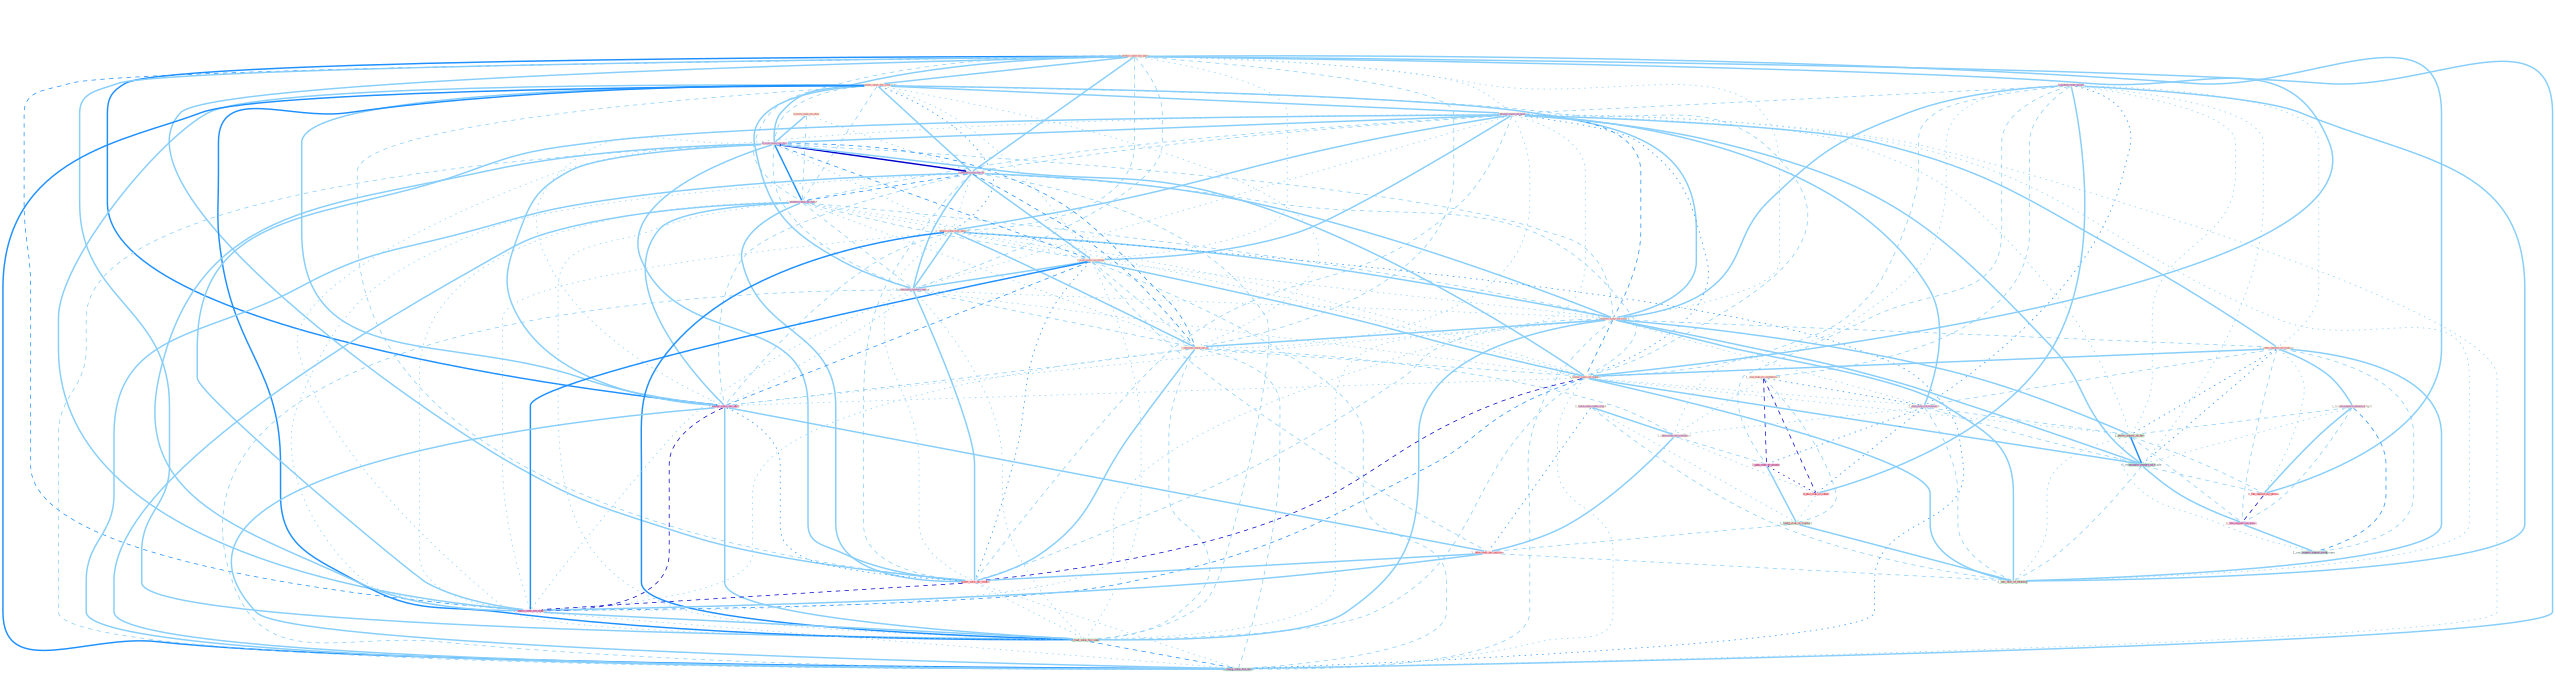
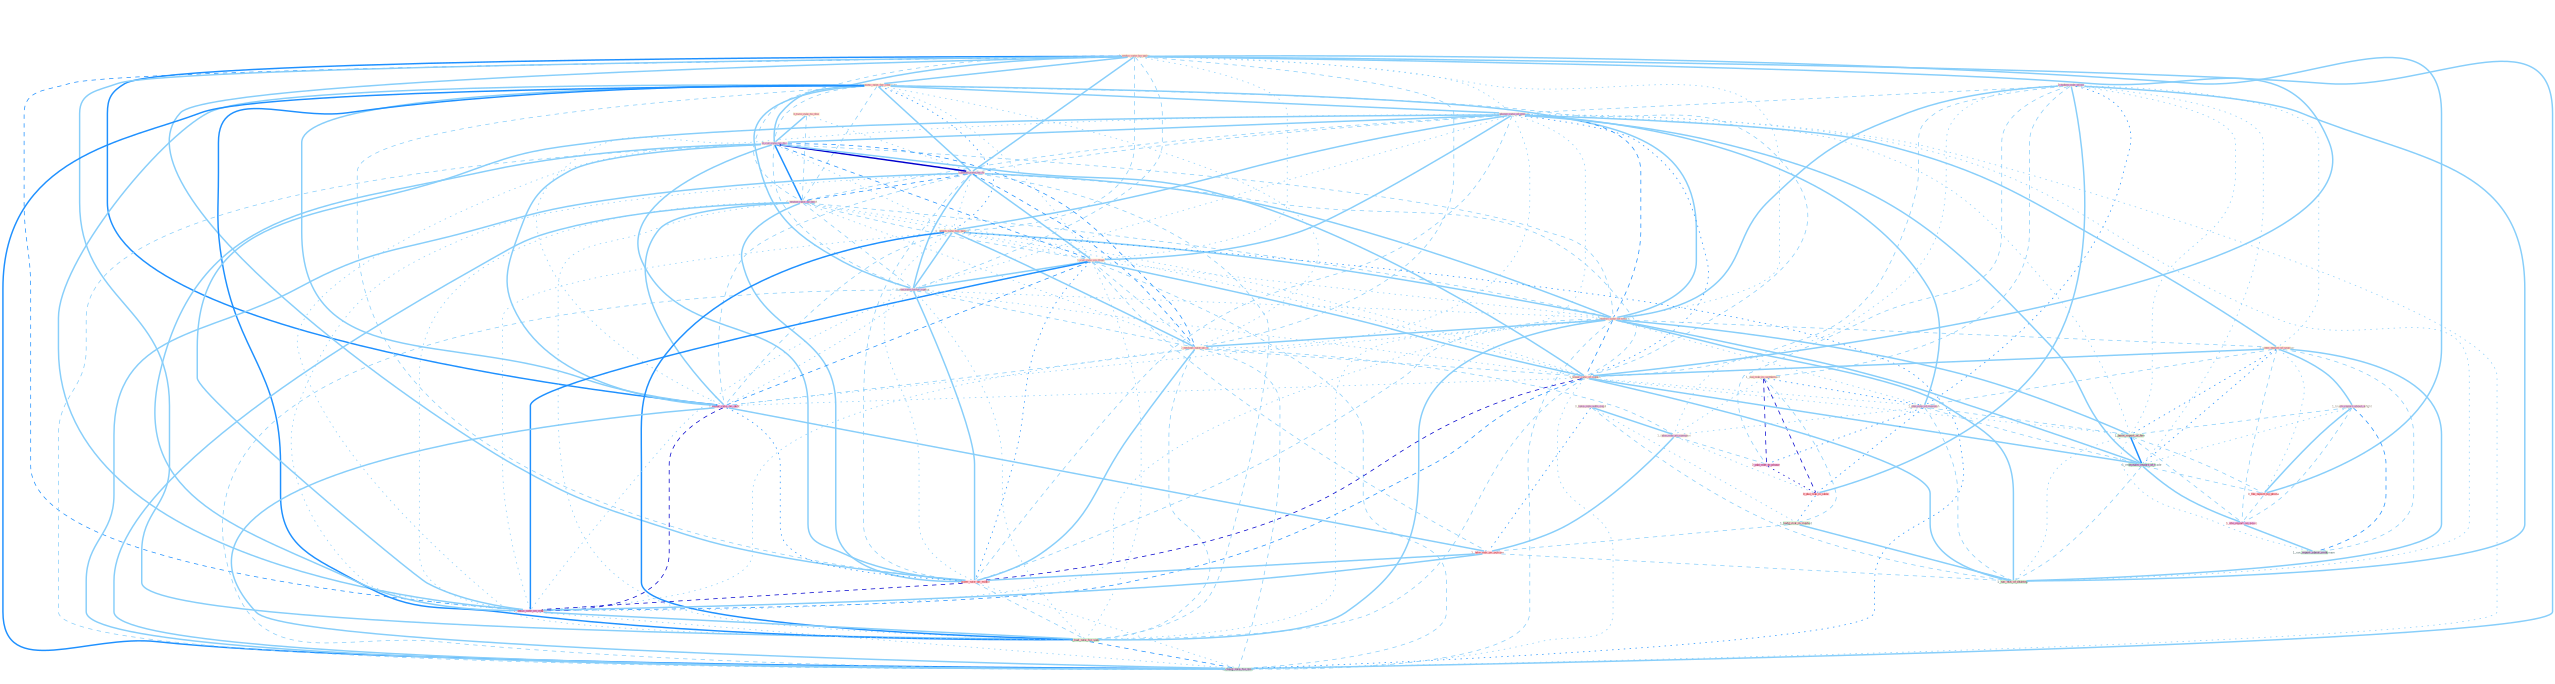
(1781, 494) -> none
(1806, 509) -> (1806, 509)
(2253, 509) -> (2253, 509)
(1030, 611) -> (1030, 611)
(808, 613) -> none
